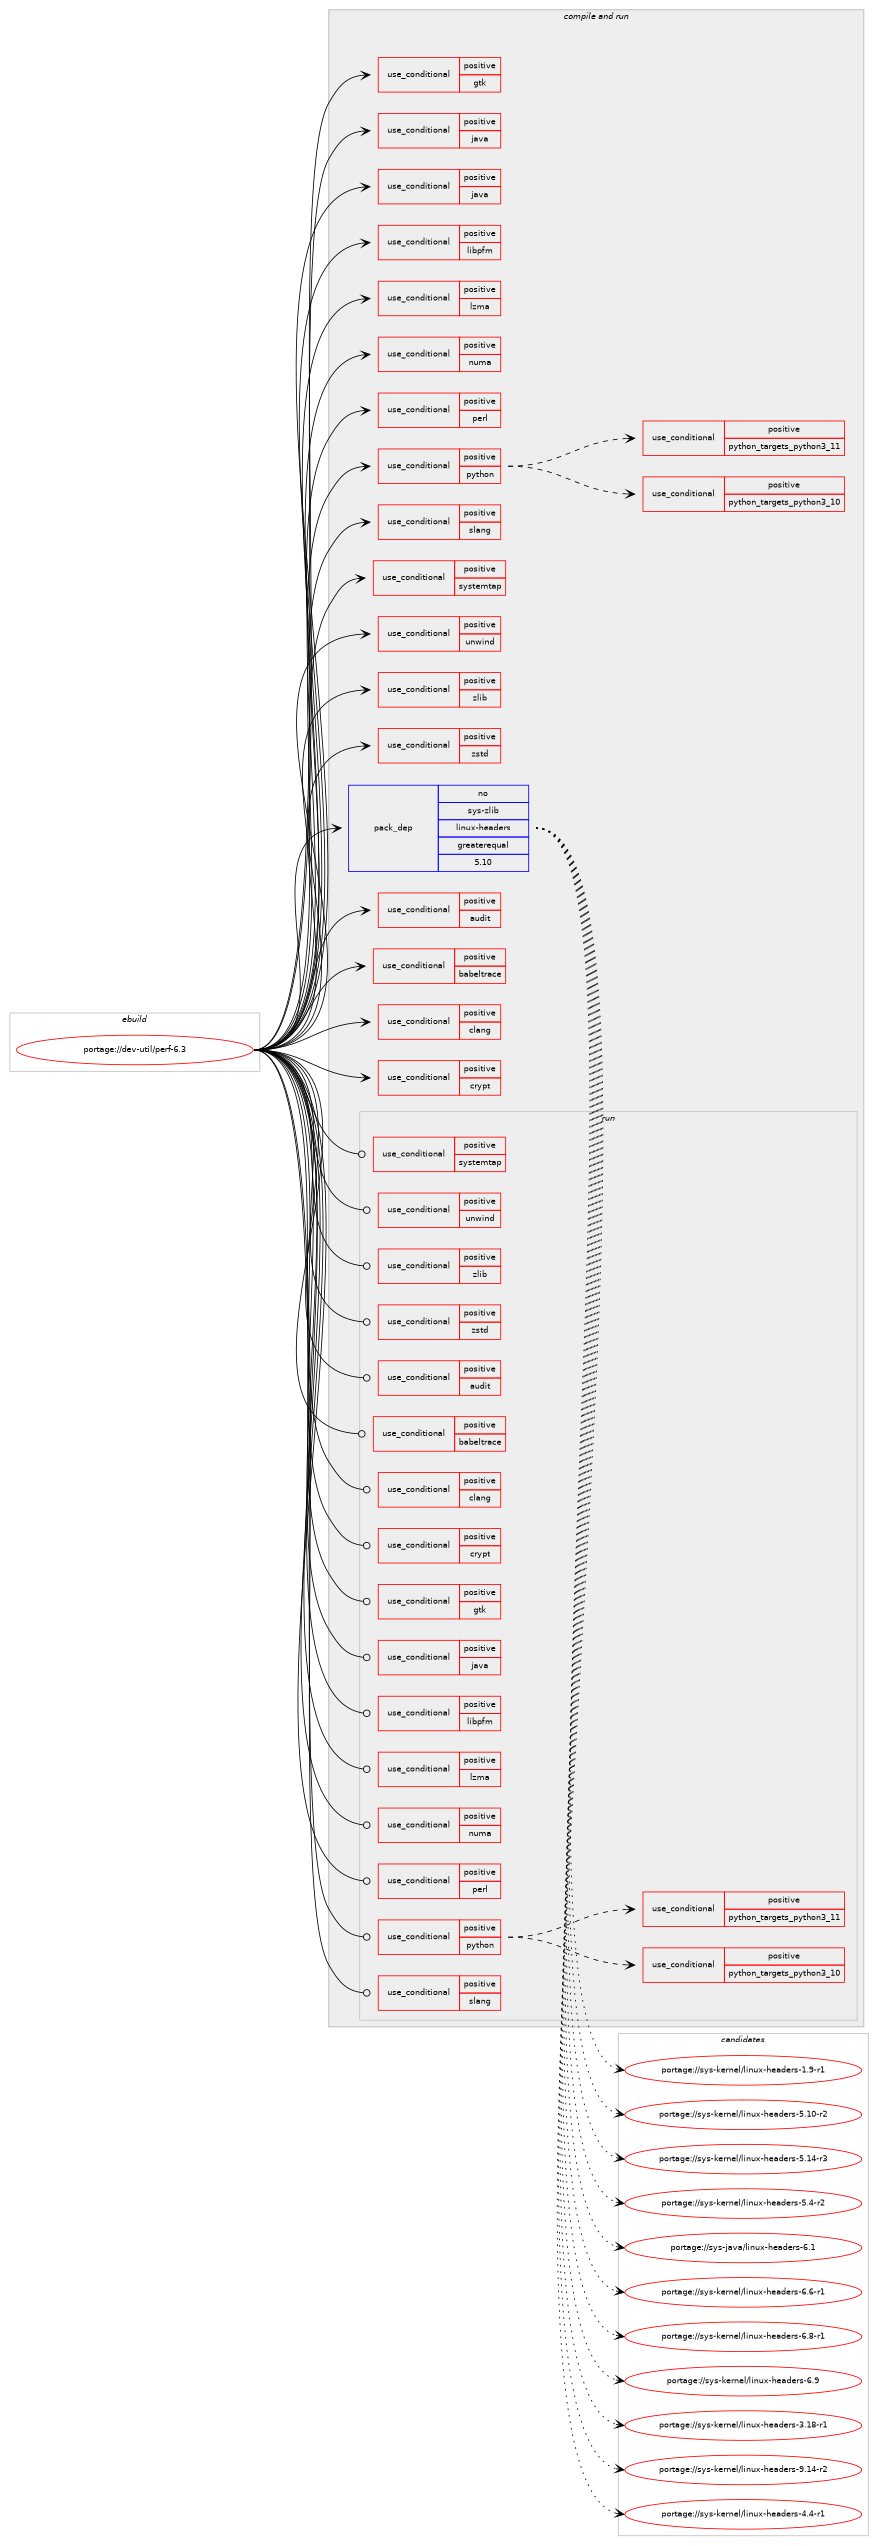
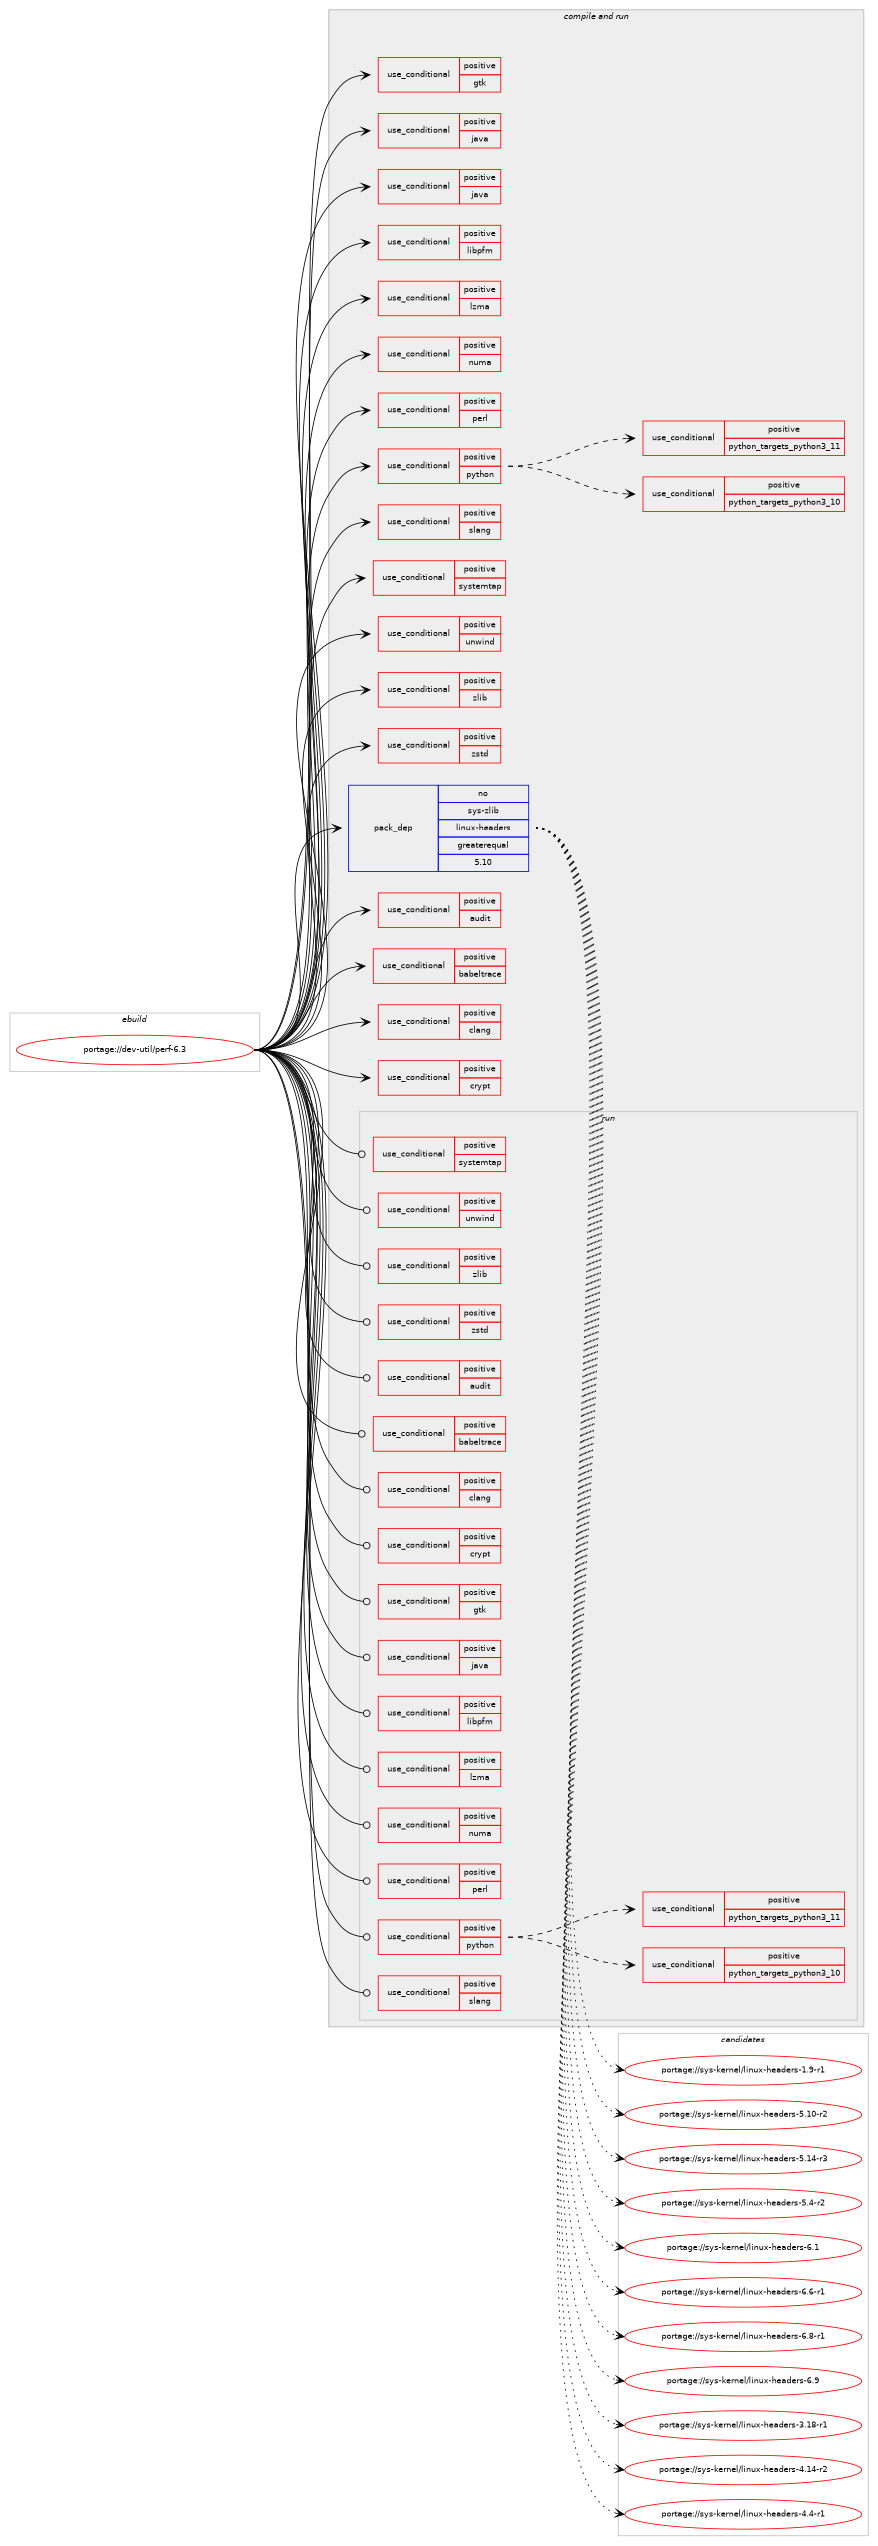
(743, 2248) -> (743, 2248)
(743, 2470) -> (743, 2470)
